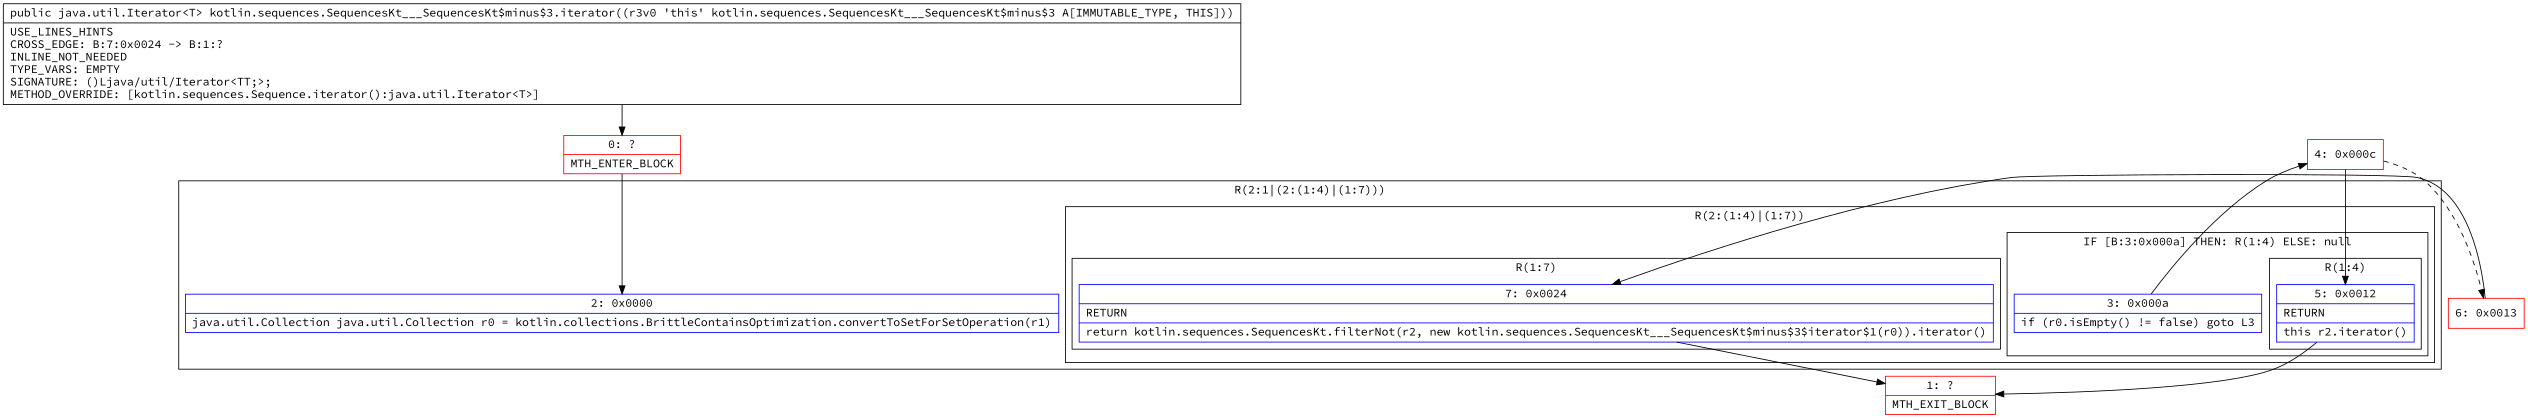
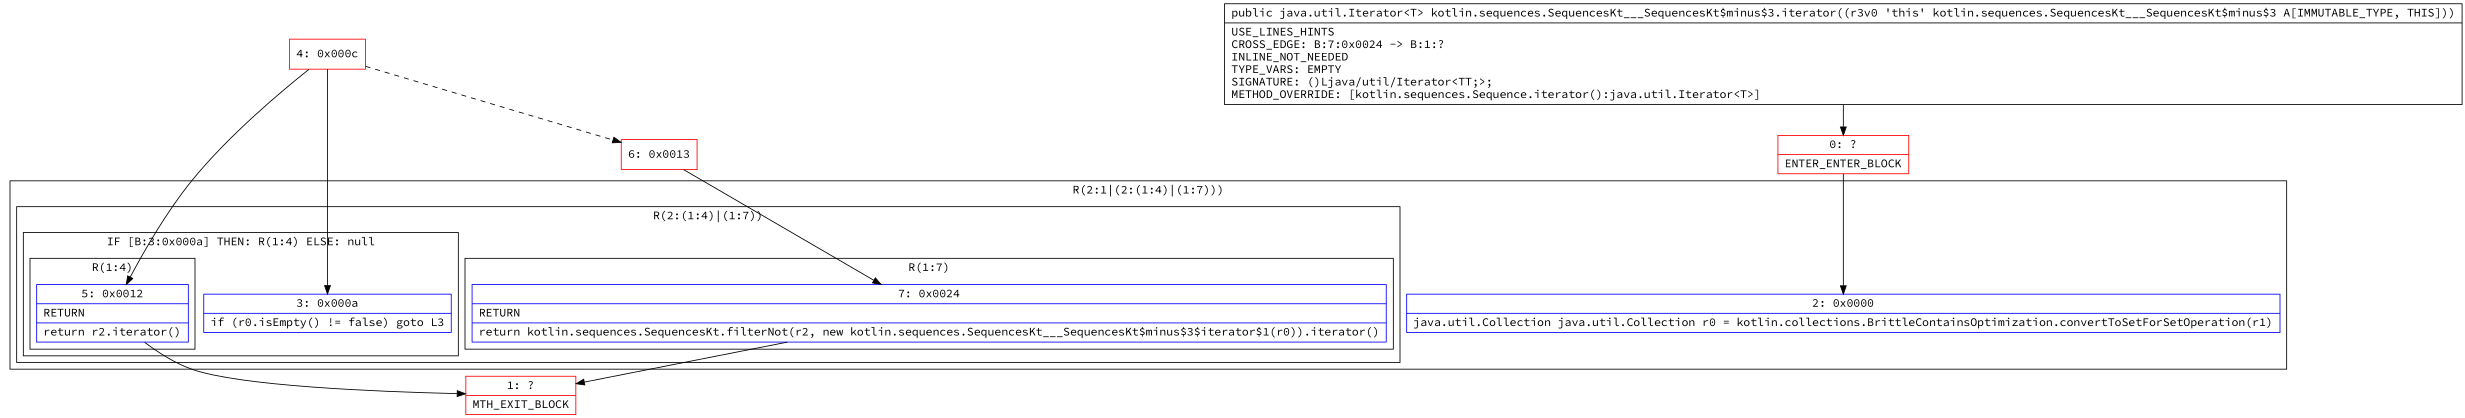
(622, 164) -> (1843, 164)
(2217, 220) -> (328, 172)
(2345, 332) -> (112, 332)
